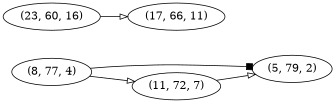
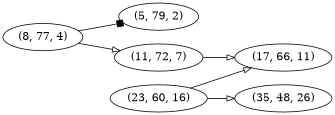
(232, 78) -> (215, 58)
none -> (283, 98)
